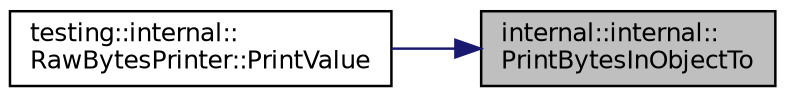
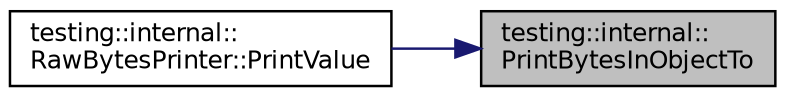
(628, 49) -> (628, 49)
